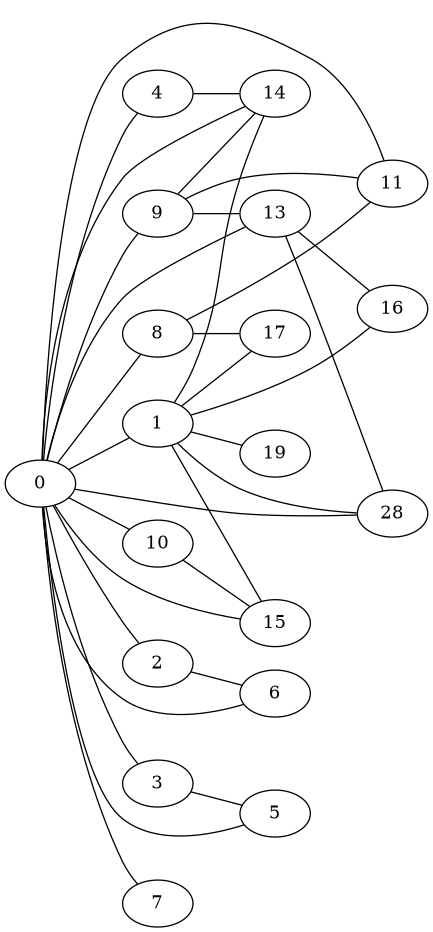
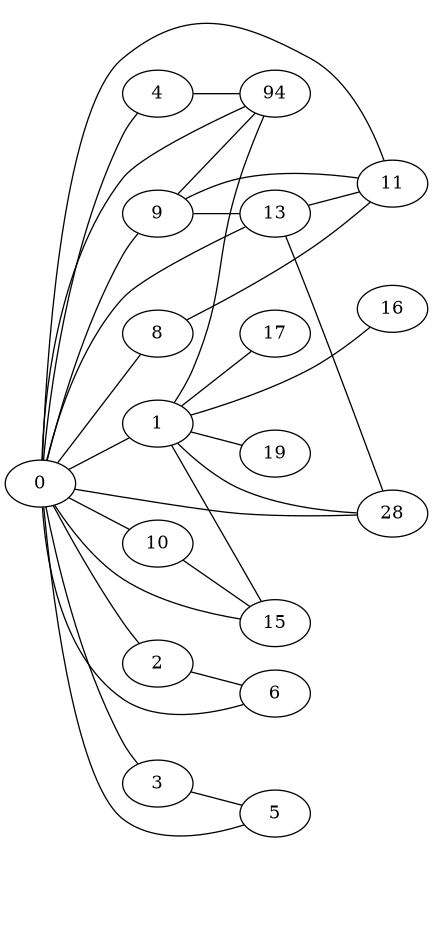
(275, 94) -> (275, 94)
(334, 261) -> (334, 199)
(217, 334) -> none
(158, 904) -> none
